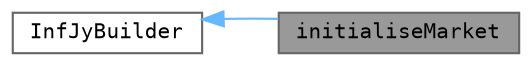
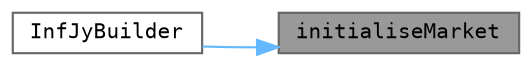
(251, 19) -> (230, 47)
